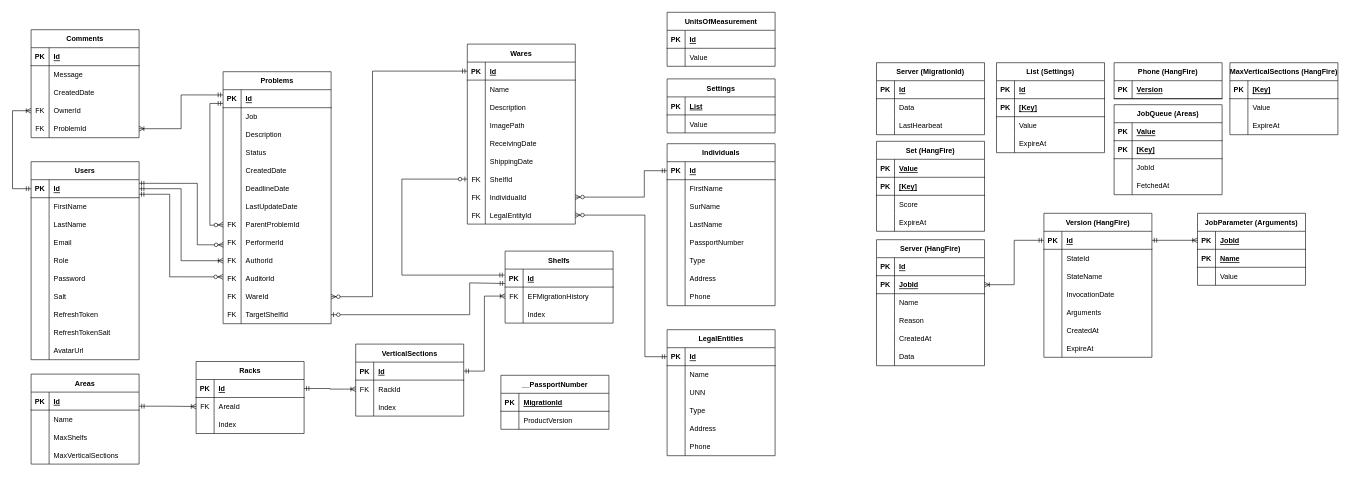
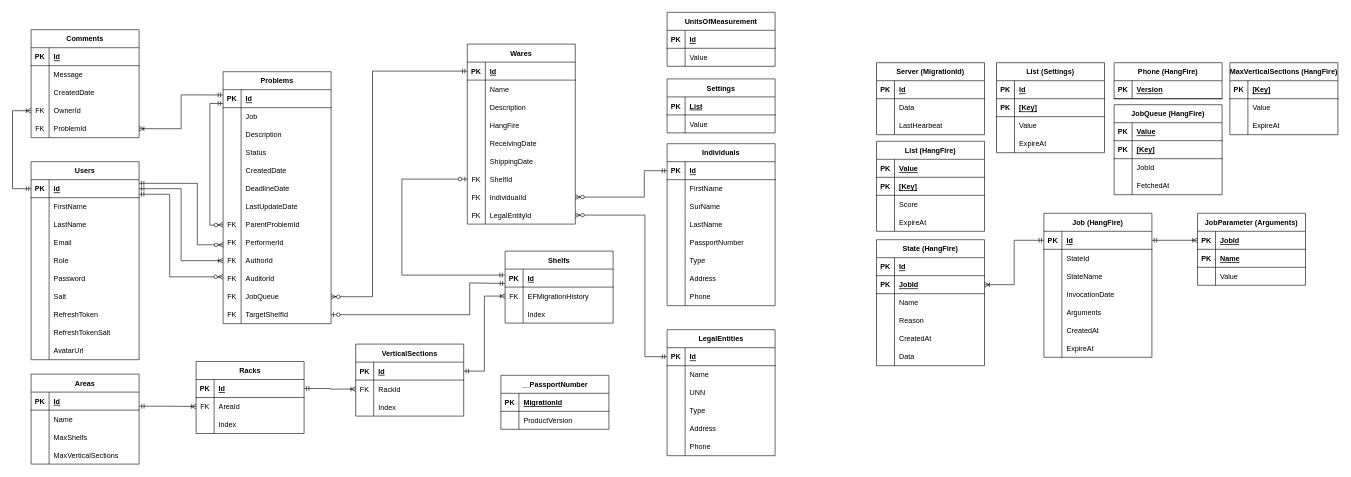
(1168, 114) -> (1168, 114)
(508, 125) -> (505, 125)
(930, 151) -> (930, 151)
(1097, 223) -> (1097, 223)
(930, 249) -> (930, 249)
(257, 297) -> (262, 297)
